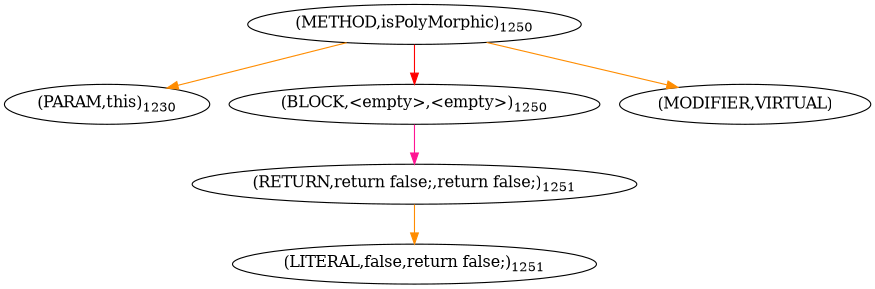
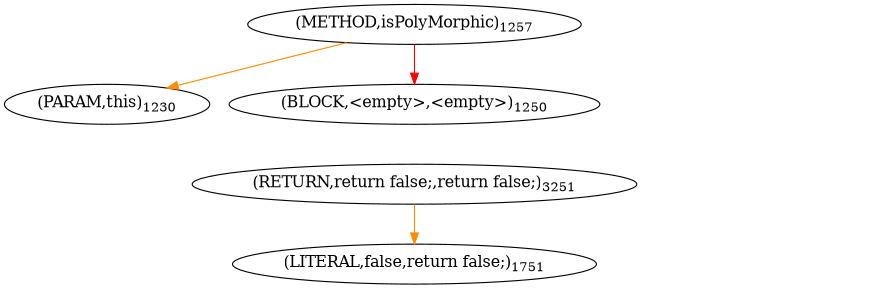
(517, 23) -> (517, 23)
(745, 104) -> none
(414, 139) -> none
(559, 183) -> (559, 183)
(528, 262) -> (528, 262)
